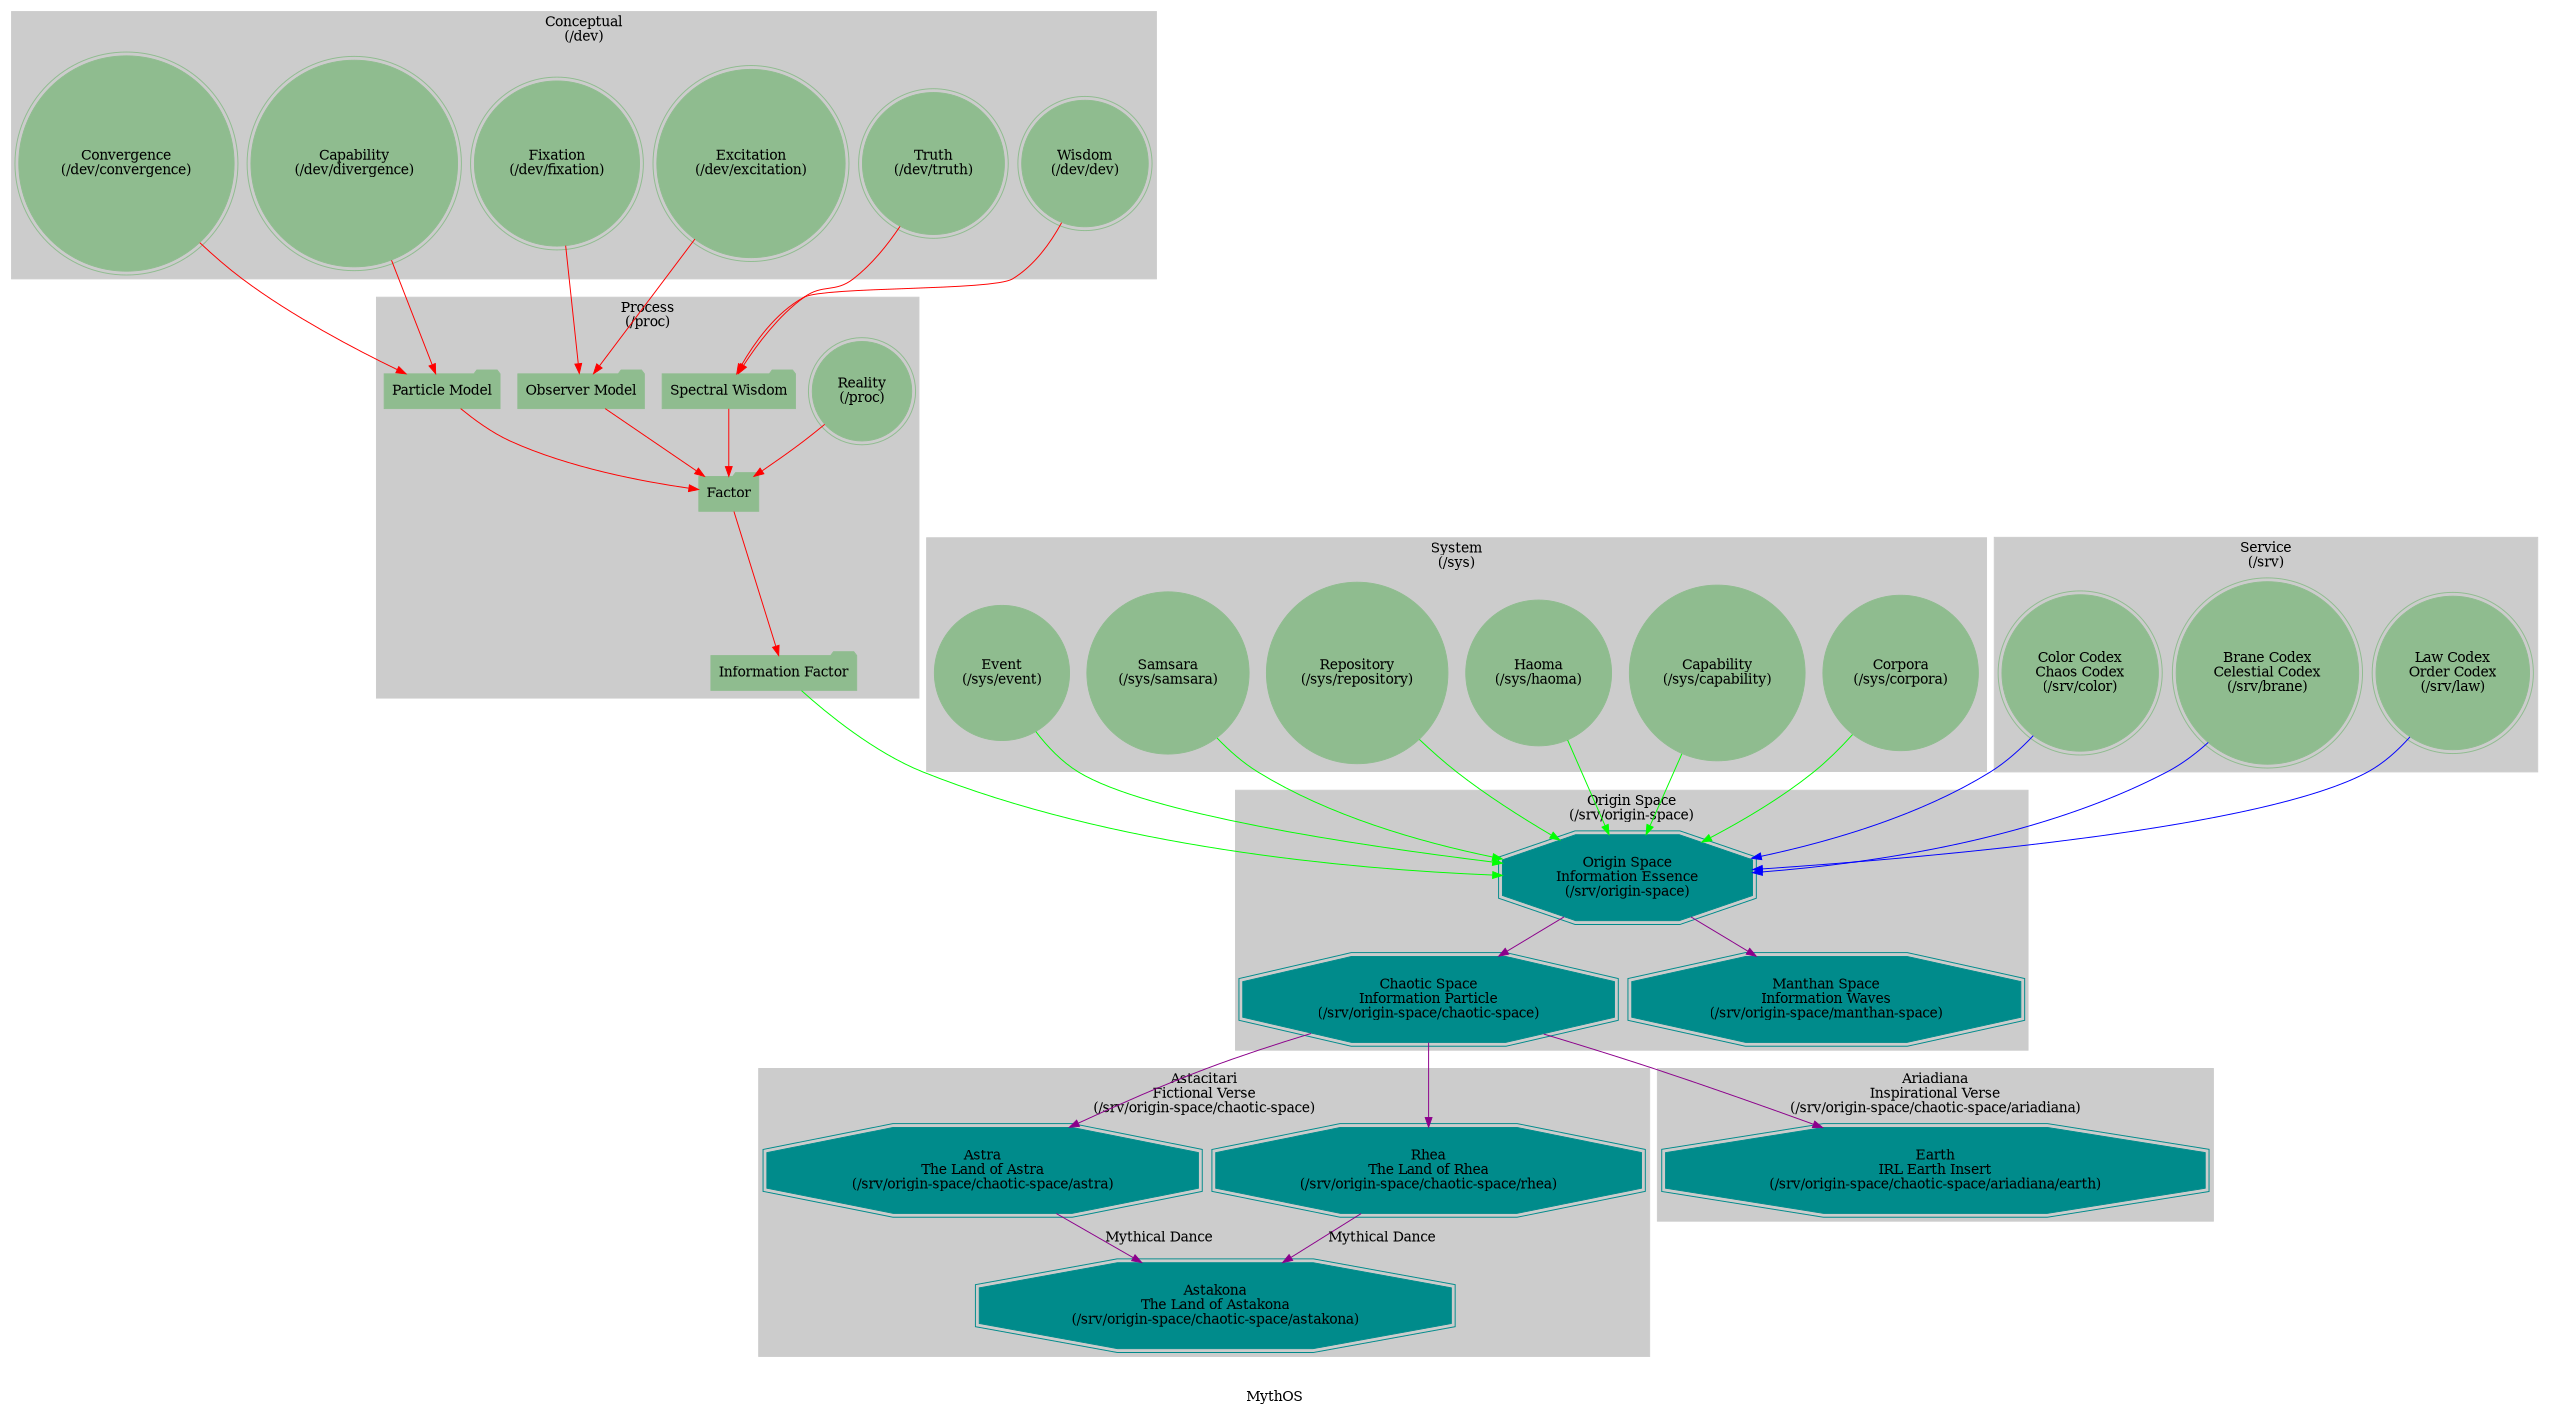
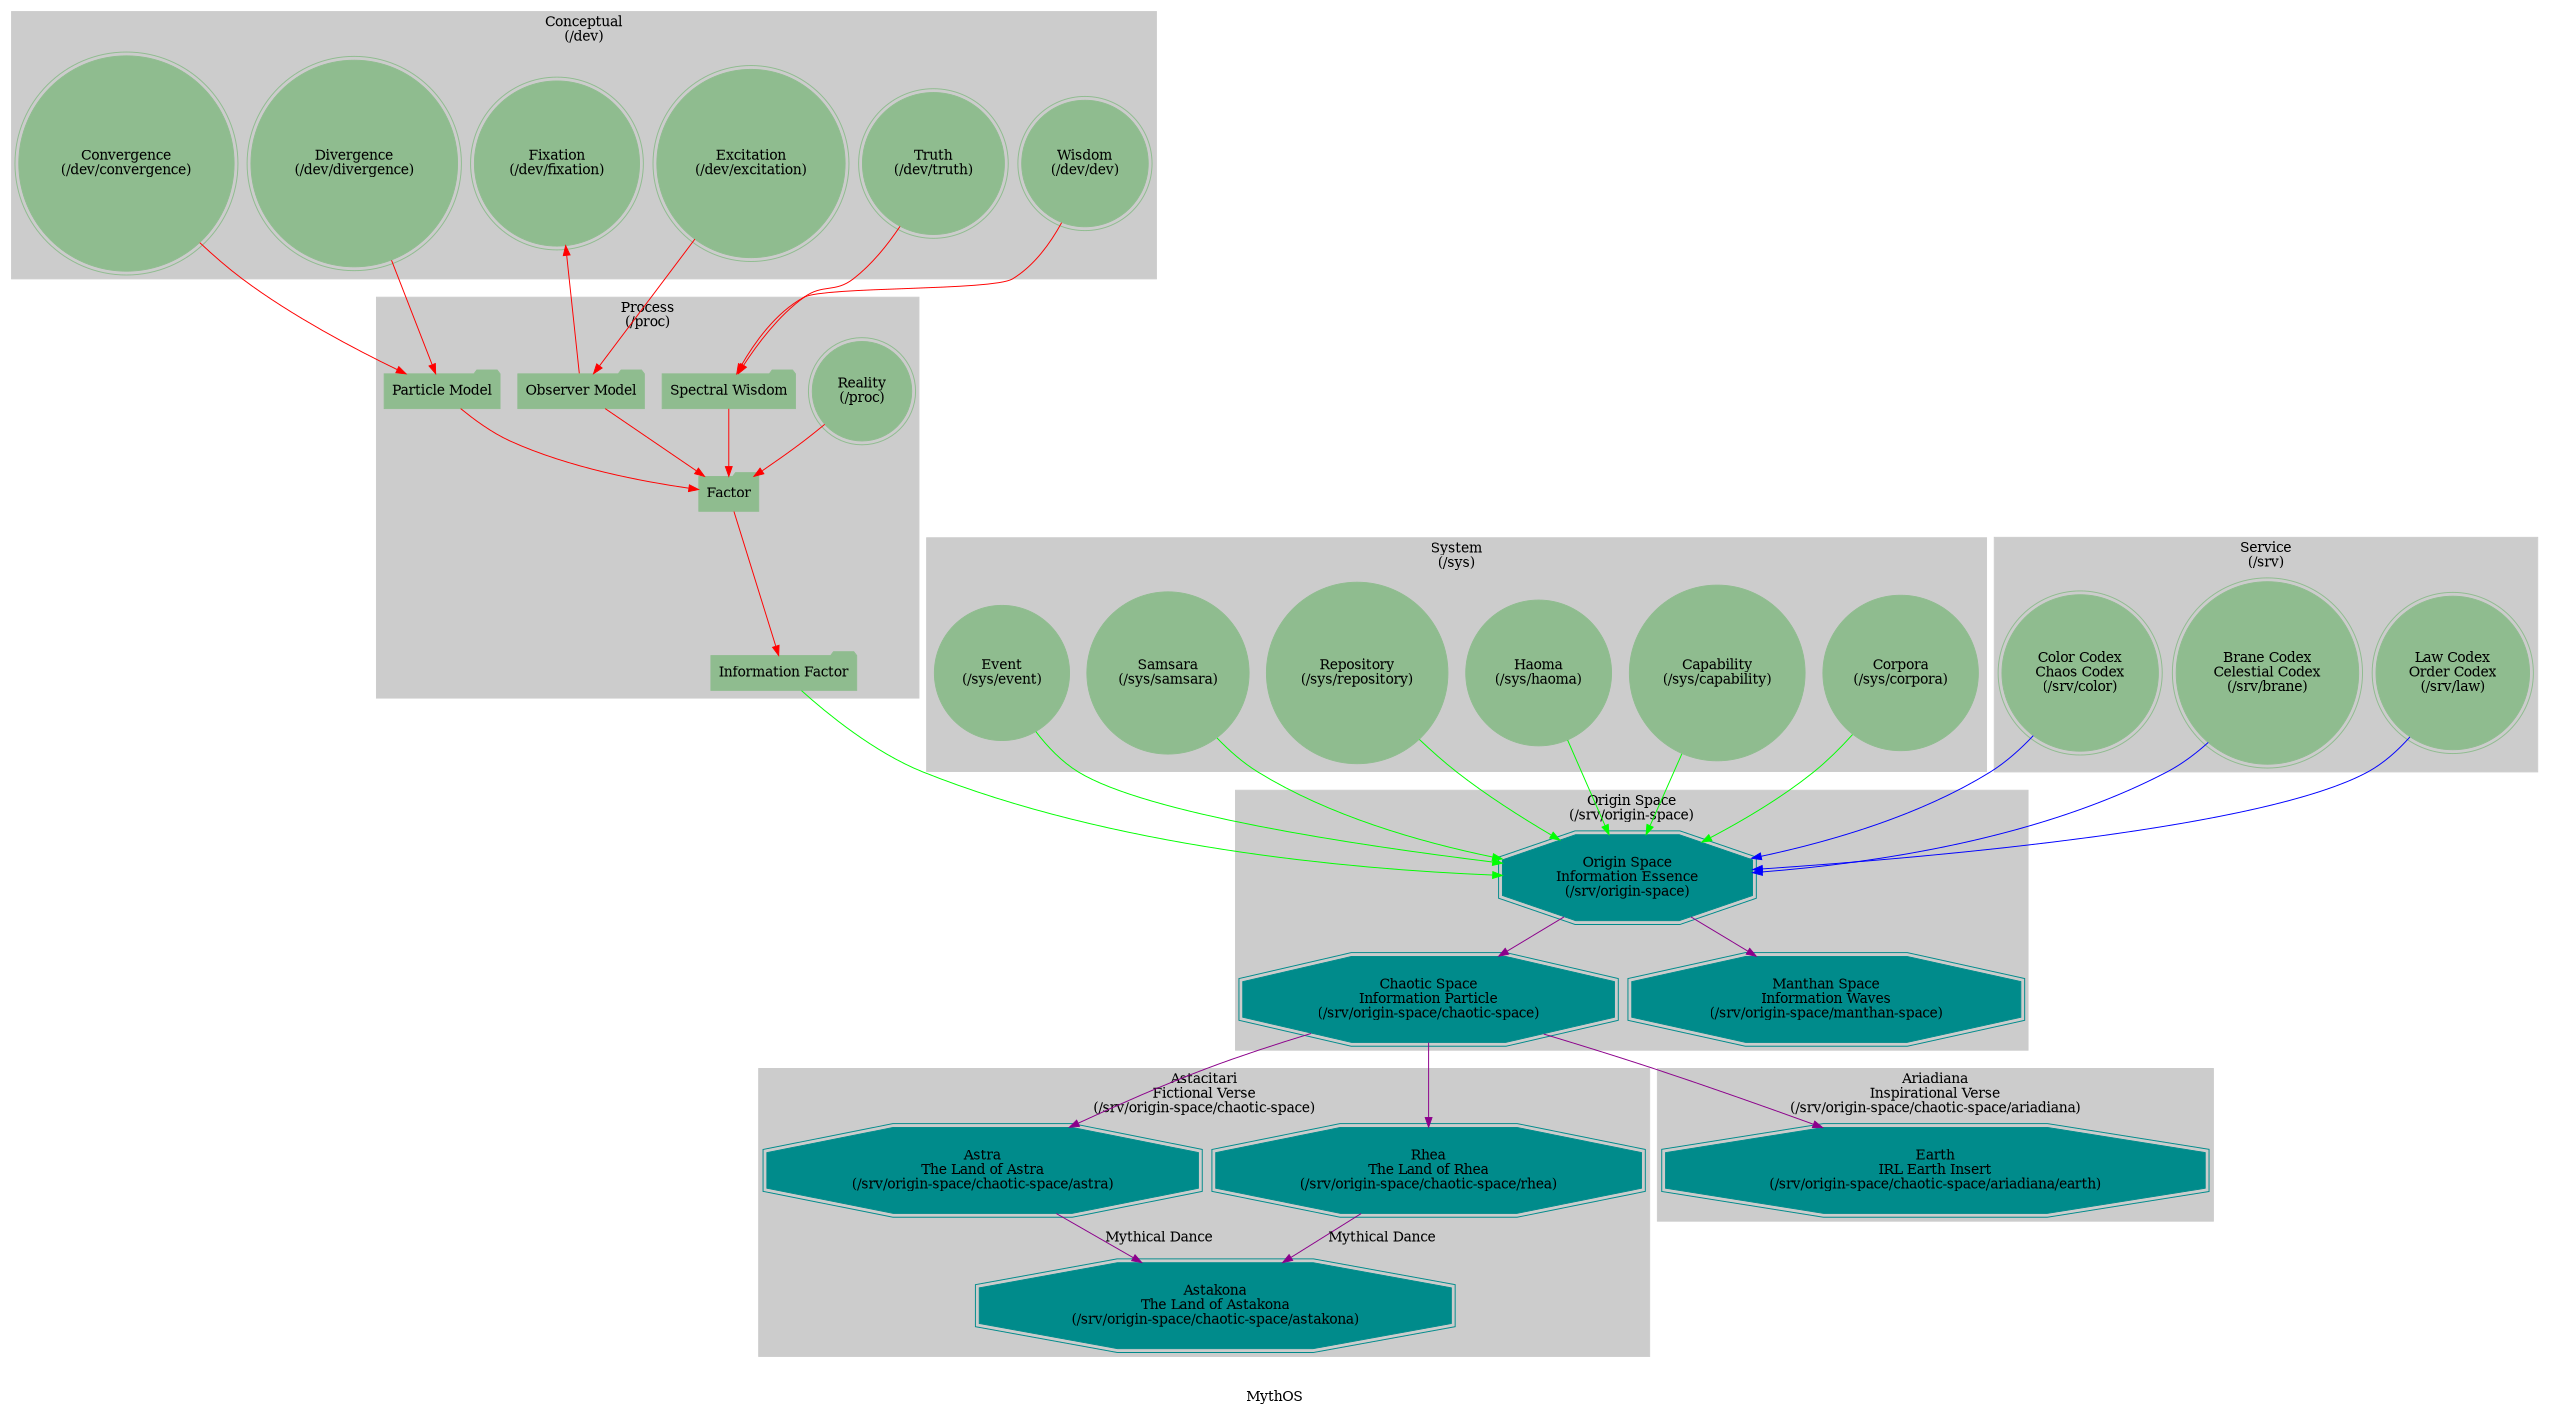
(354, 164) -> (354, 164)
(572, 305) -> (573, 314)
